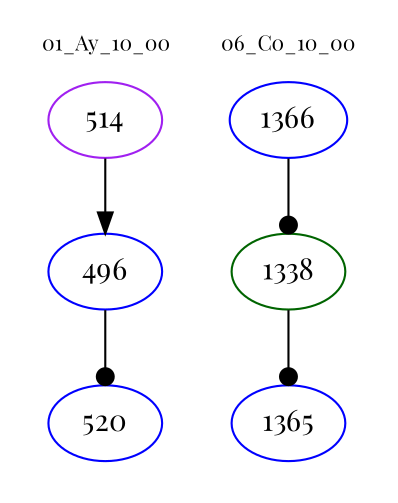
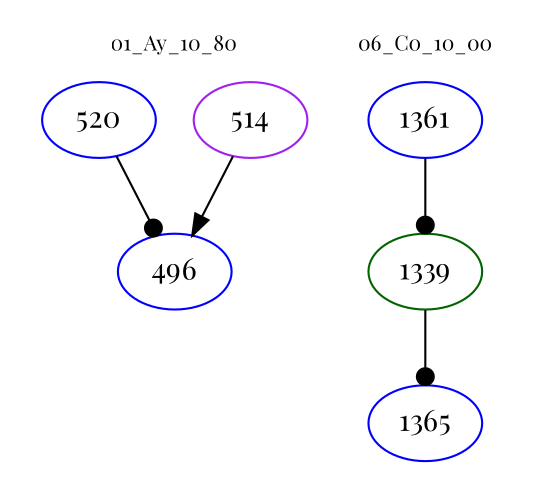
(106, 45) -> (175, 45)
(288, 120) -> (425, 120)
(288, 272) -> (425, 272)
(105, 339) -> (133, 188)
